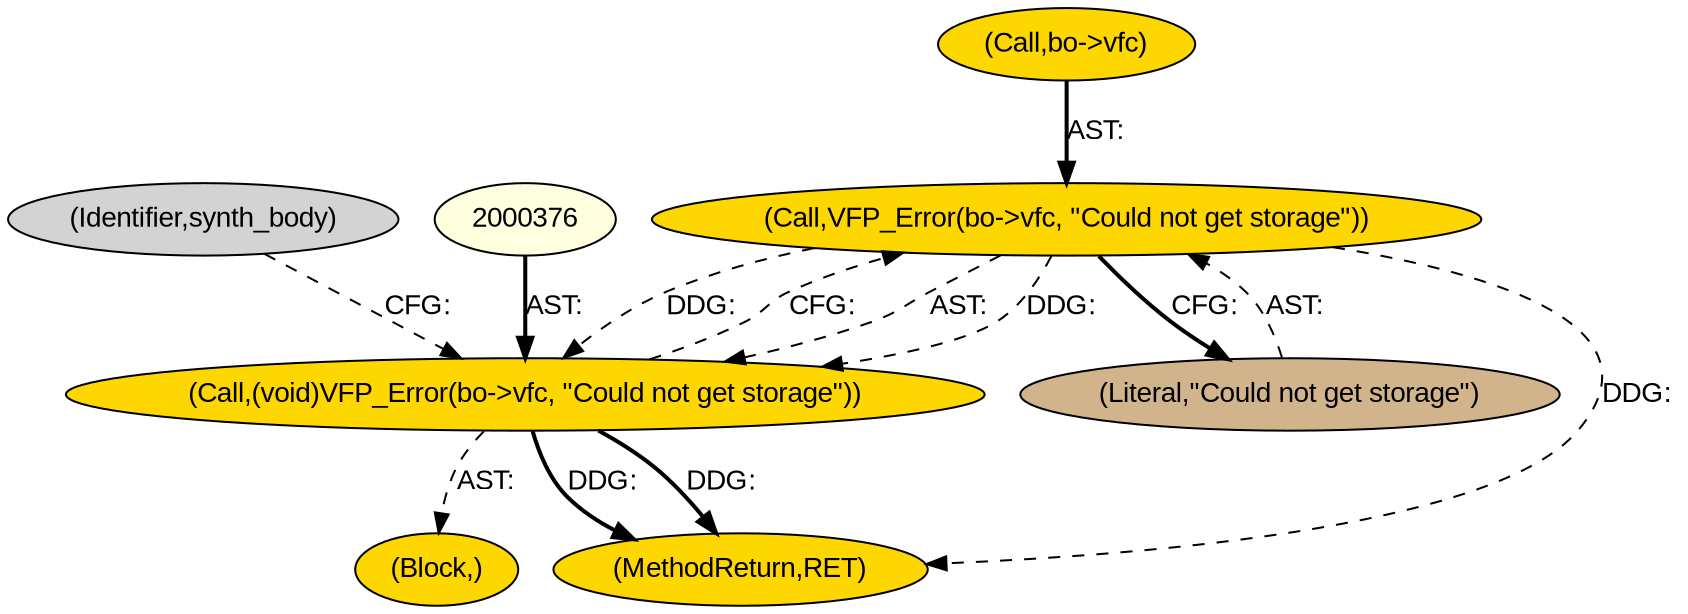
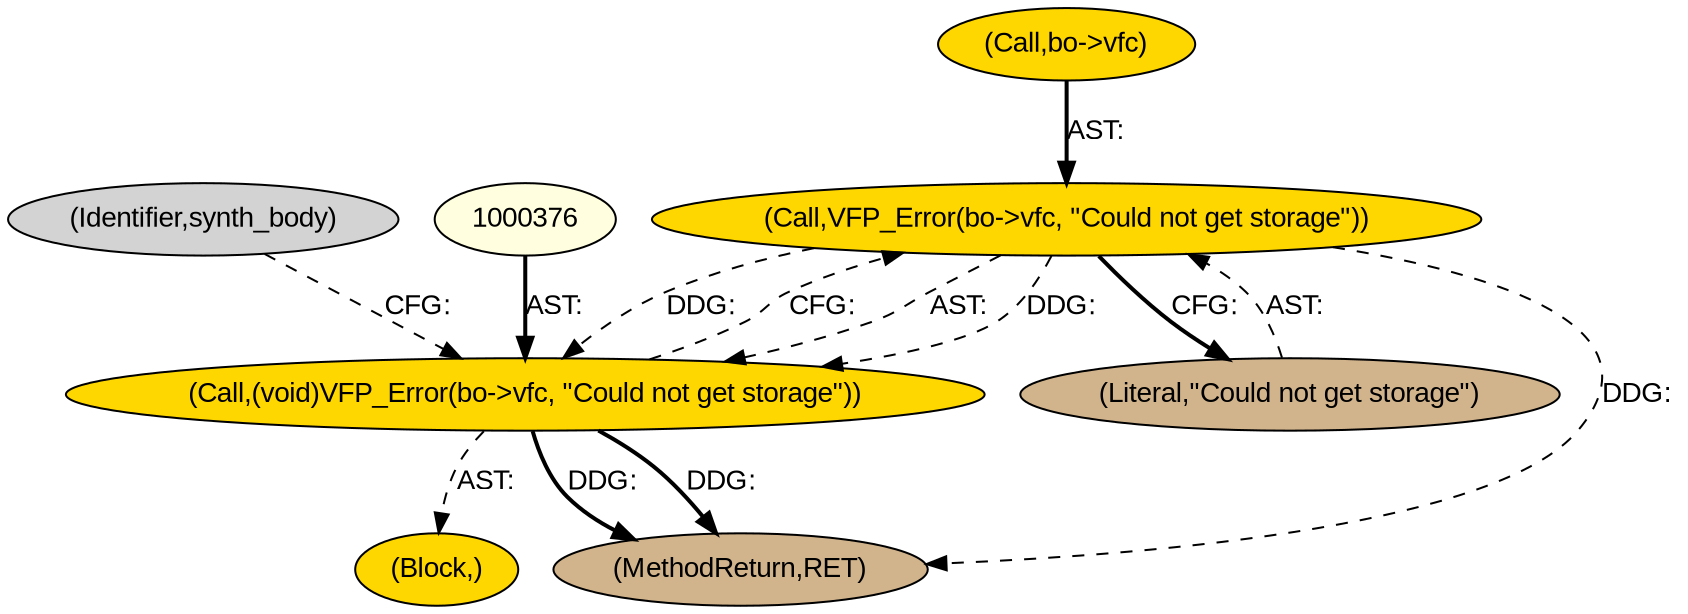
(525, 219) -> (525, 219)
(741, 570) -> (741, 570)
